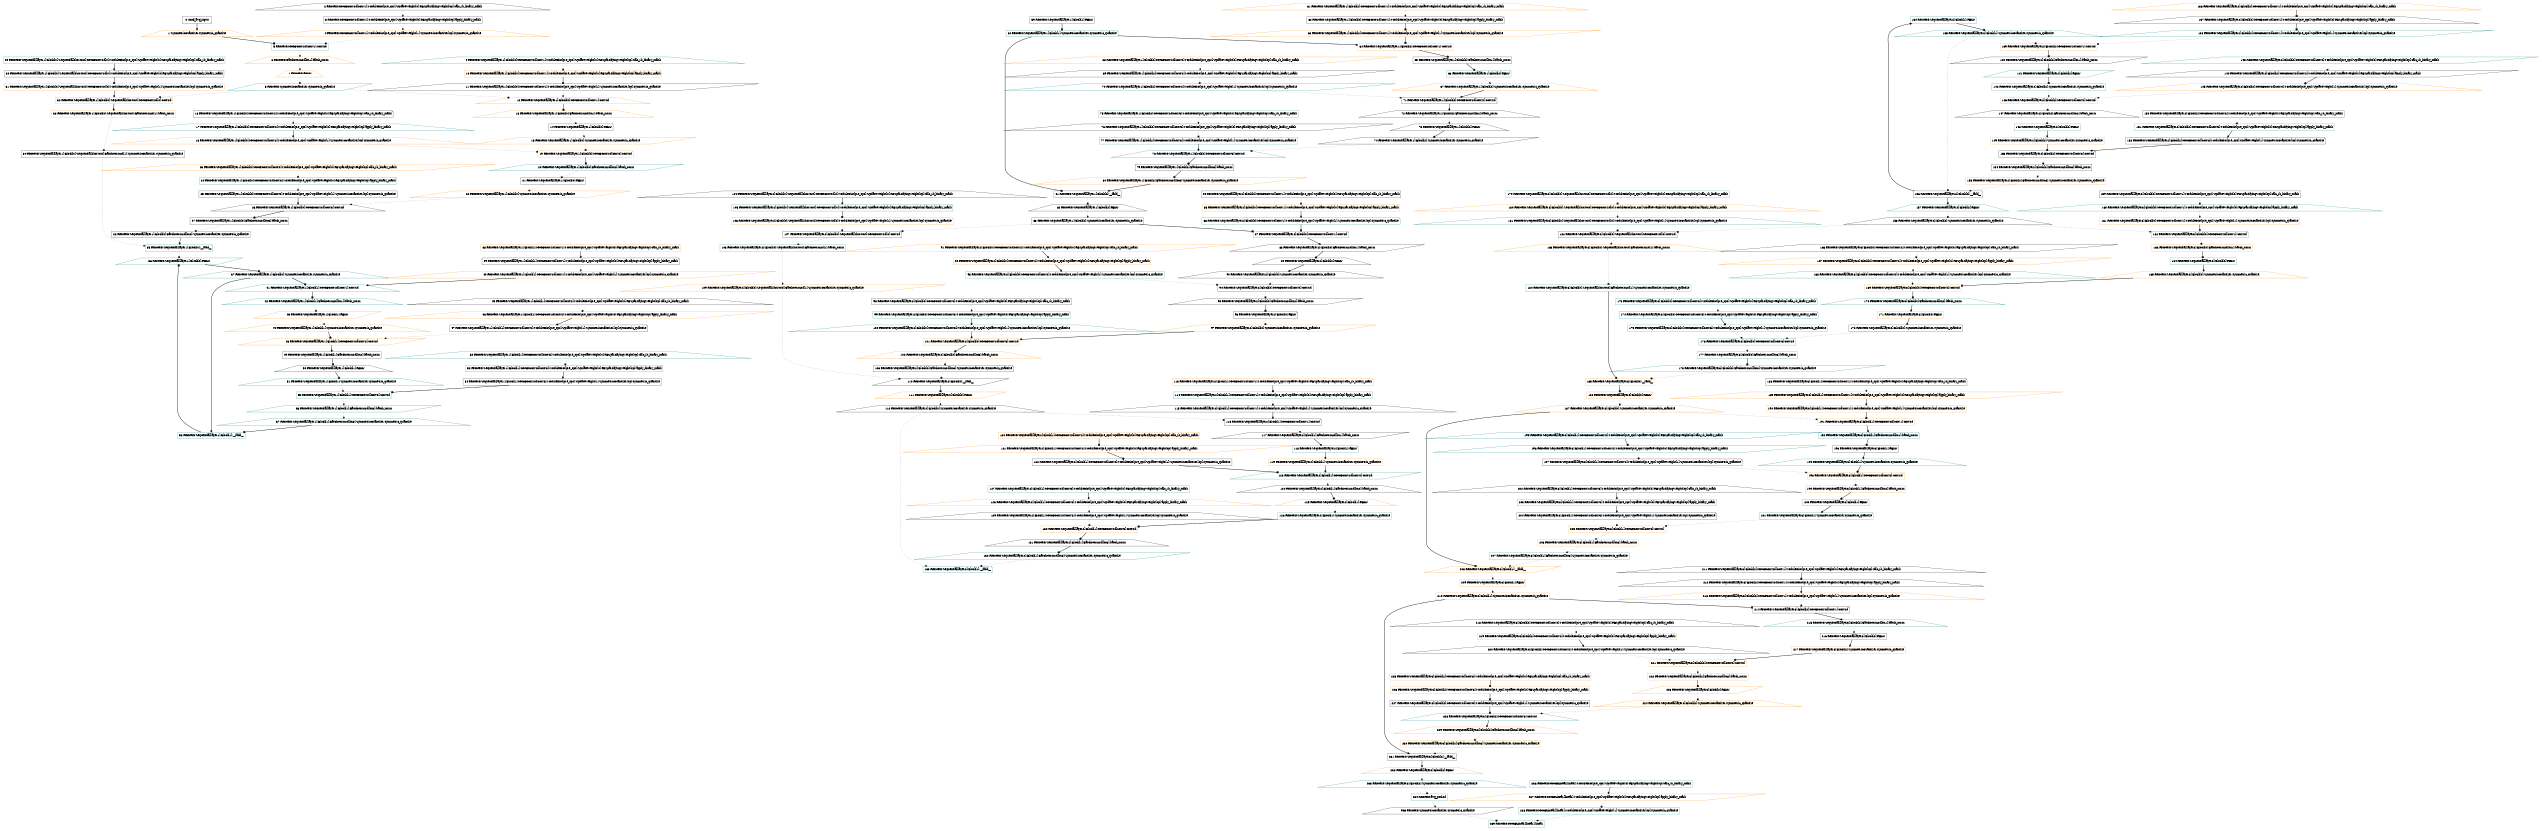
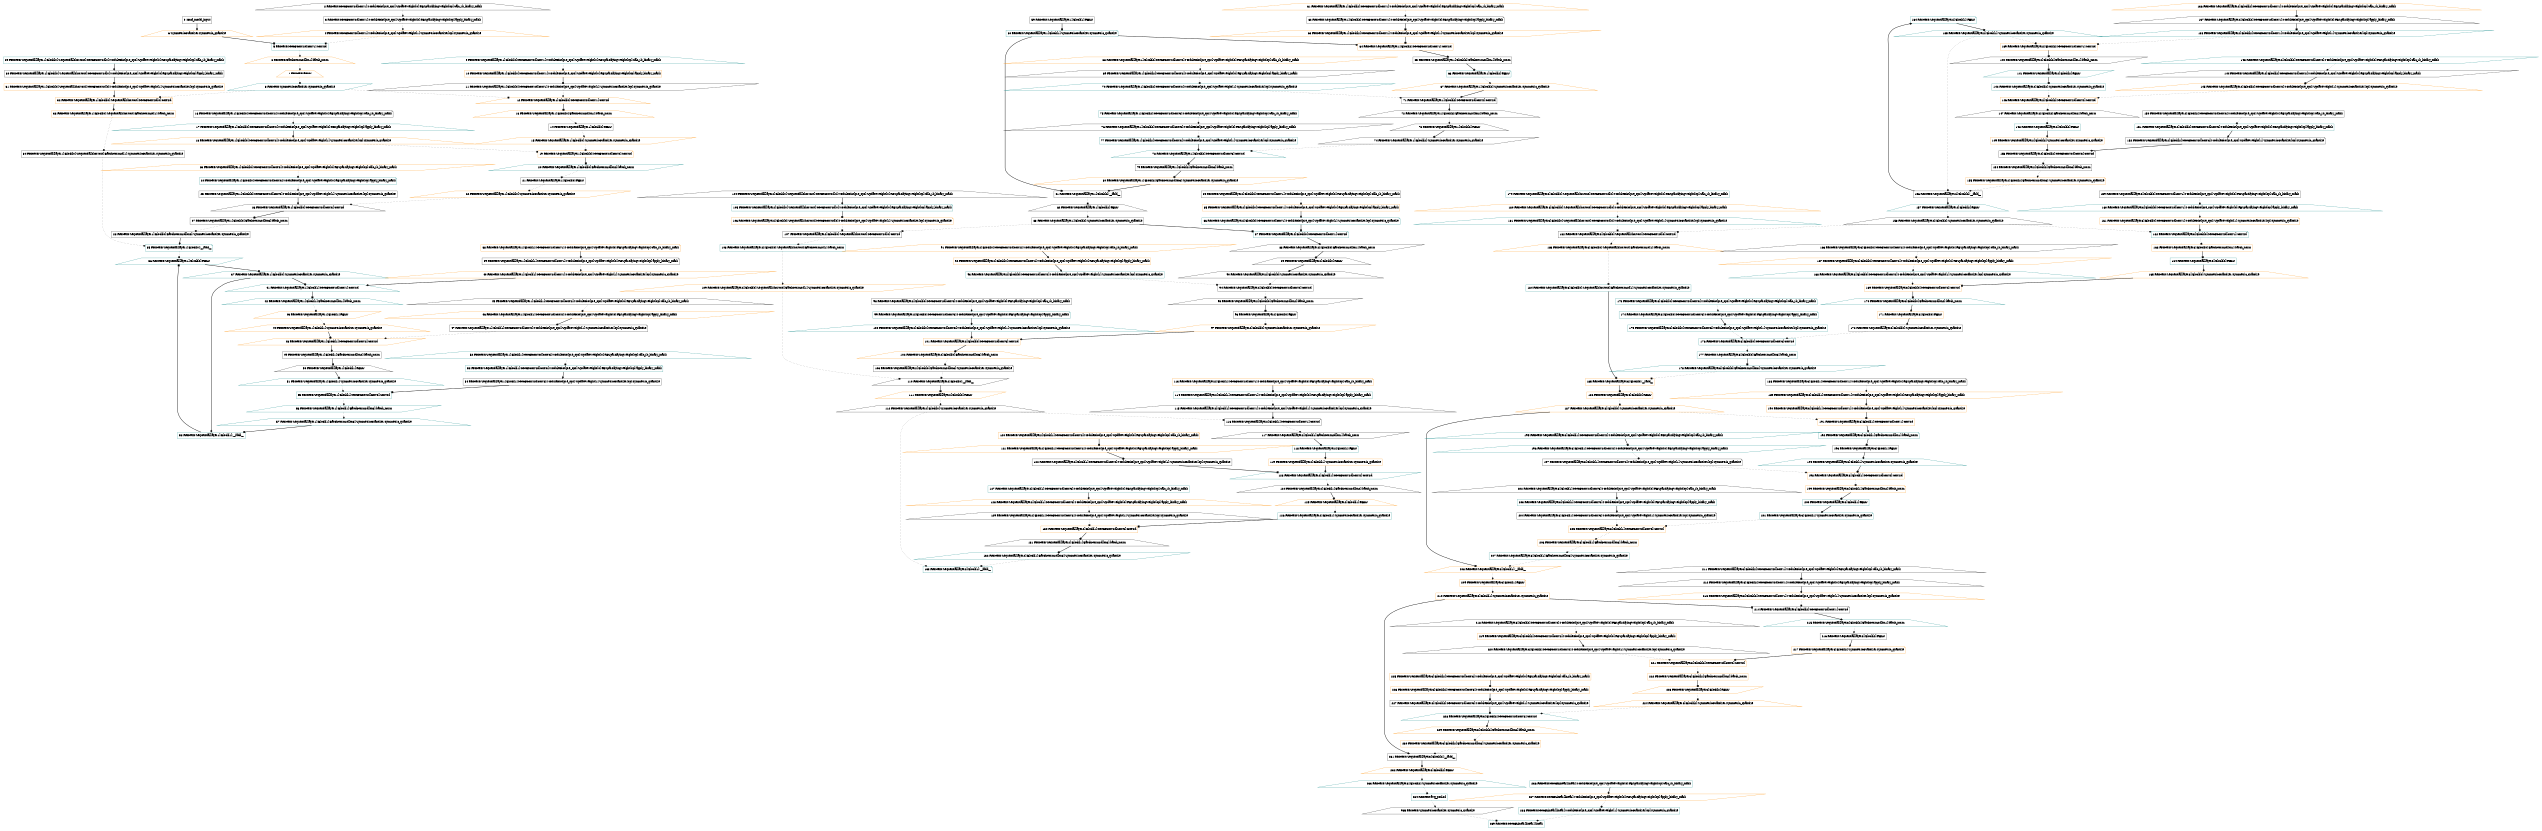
(197, 20) -> (197, 20)
(197, 34) -> (197, 34)
